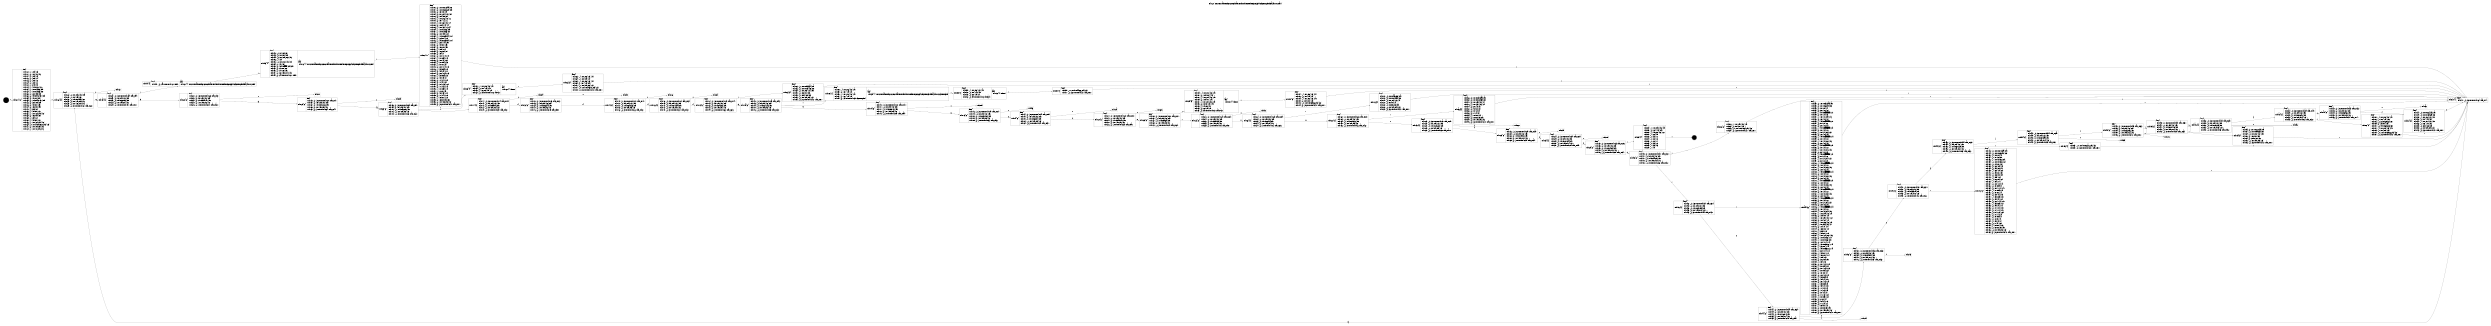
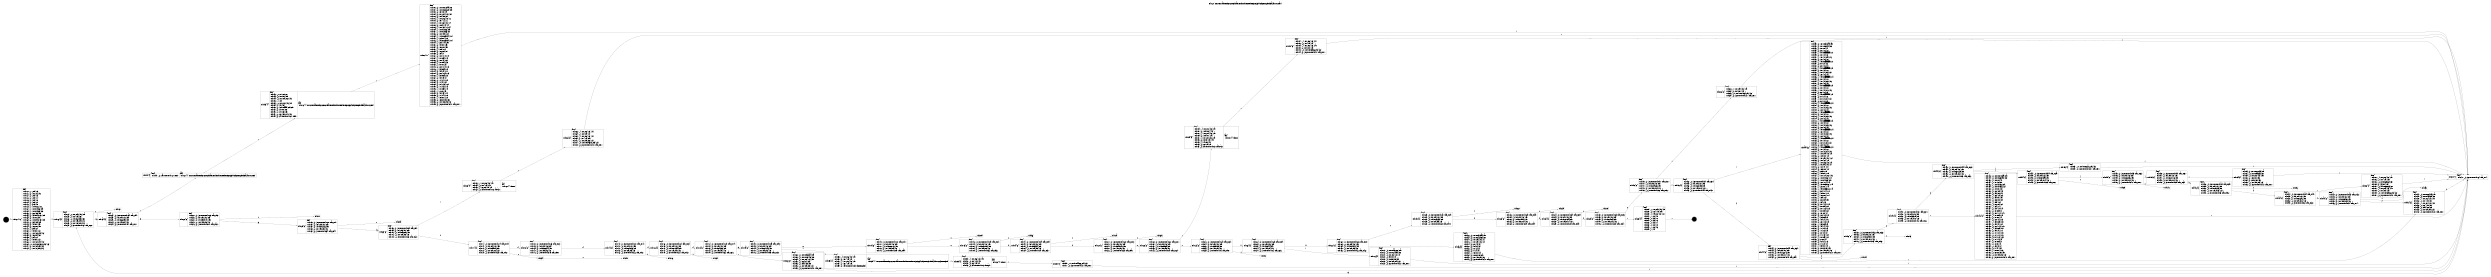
(1971, 97) -> (1962, 260)
